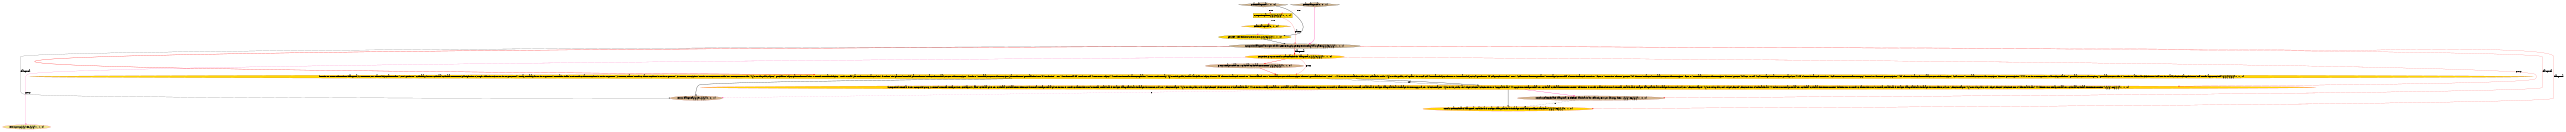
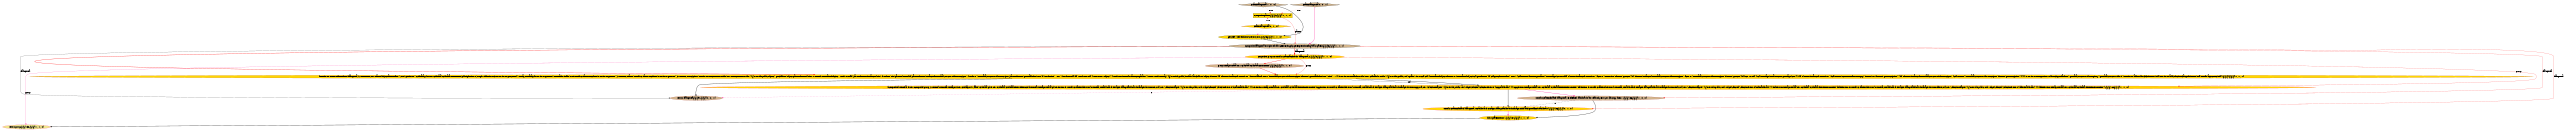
(1271, 21) -> (1266, 21)
none -> (1508, 118)
